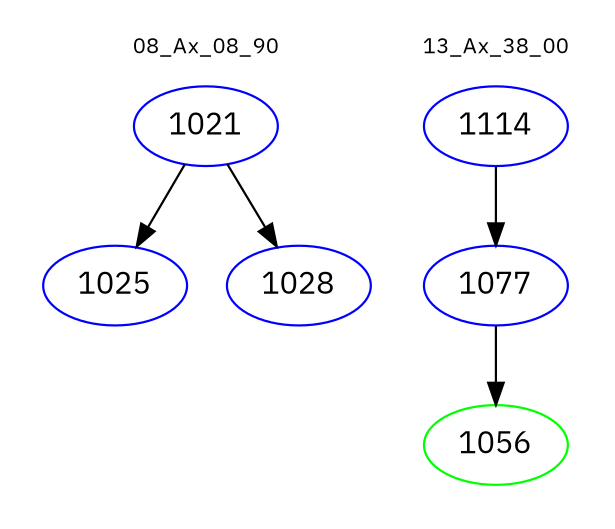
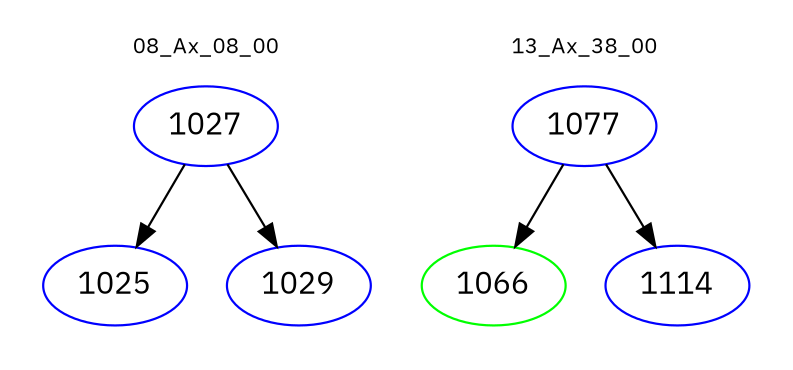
(207, 48) -> (207, 48)
(206, 126) -> (206, 126)
(496, 195) -> (625, 196)
(299, 286) -> (299, 286)
(496, 445) -> (494, 286)
